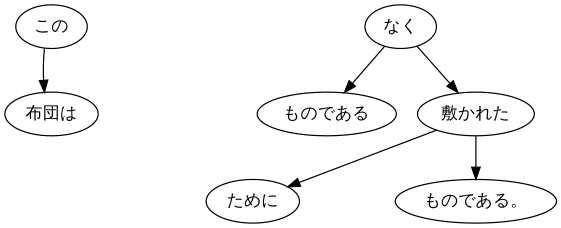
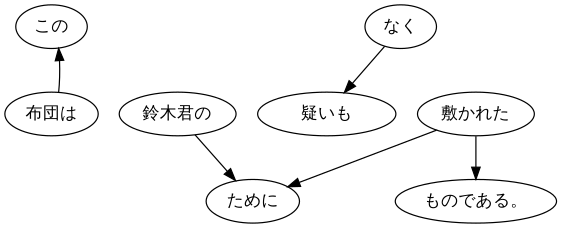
(43, 64) -> (60, 77)
(433, 65) -> none
none -> (178, 114)
(327, 114) -> (327, 114)
